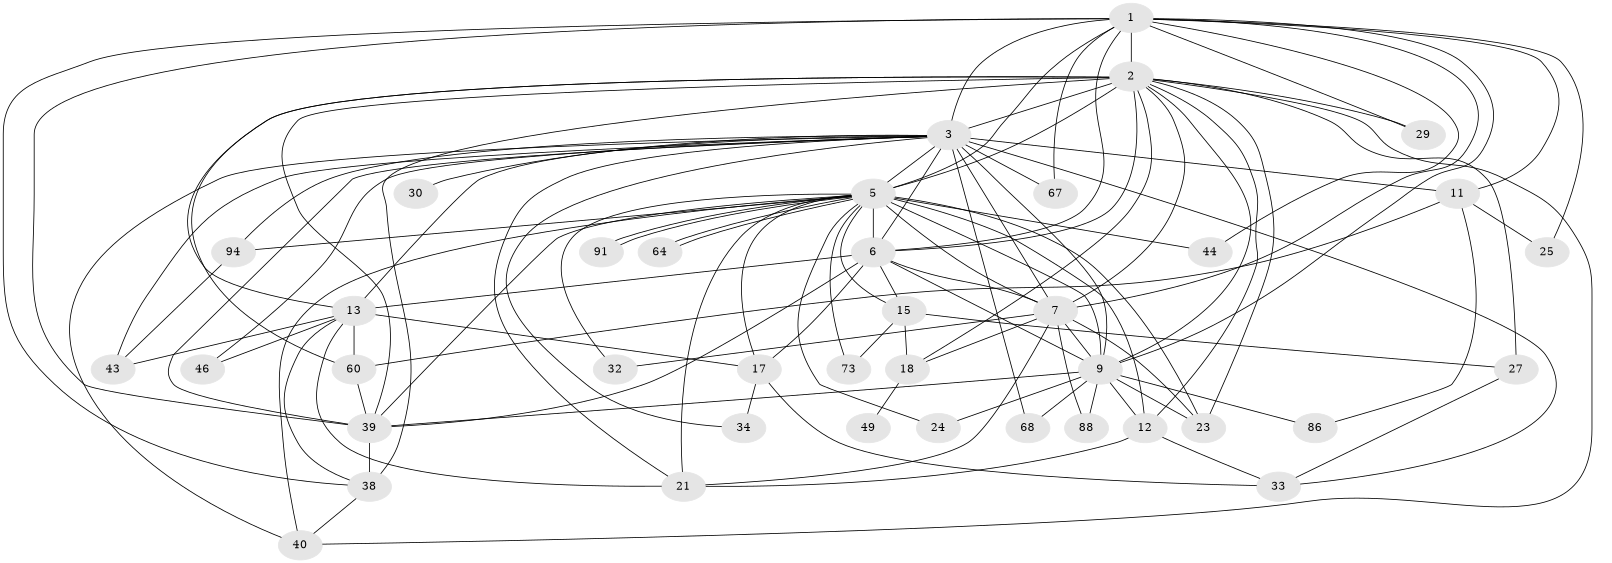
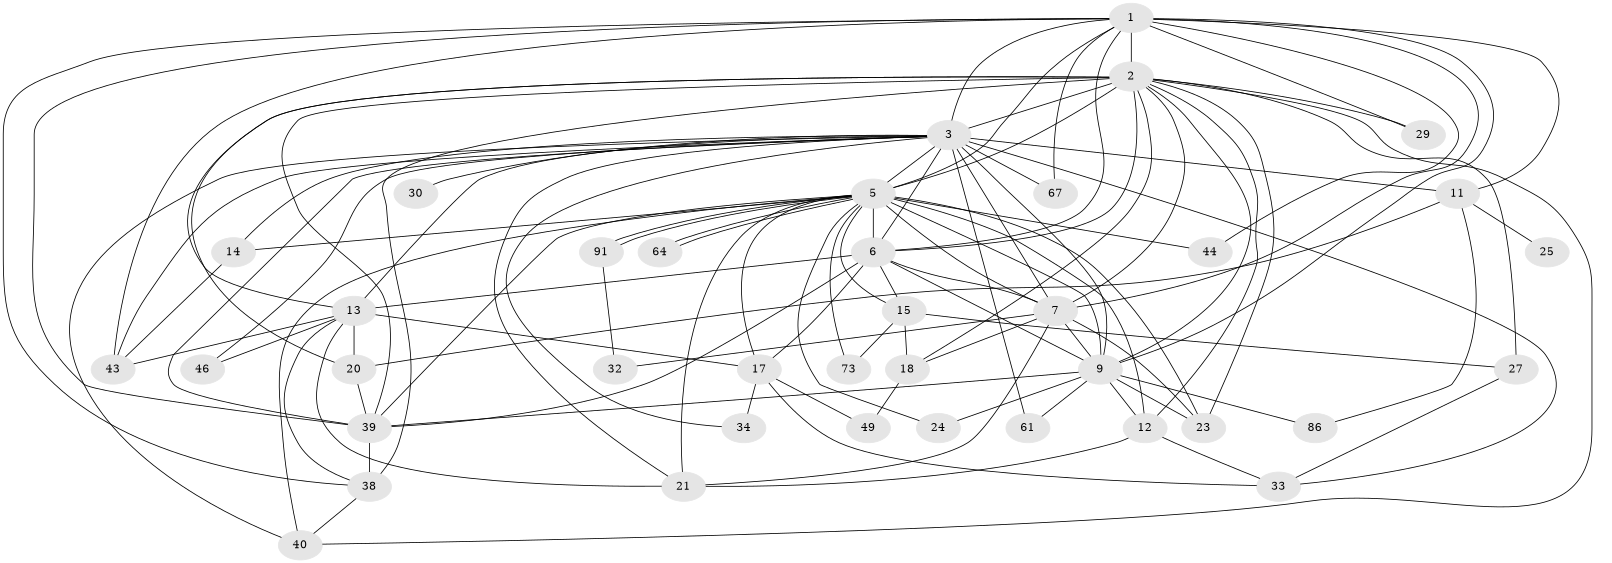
(1525, 48) -> (529, 48)
(642, 209) -> (608, 311)
(234, 252) -> (234, 252)
(354, 370) -> (354, 370)
none -> (816, 400)
(1028, 428) -> (1028, 428)
(1087, 428) -> none
